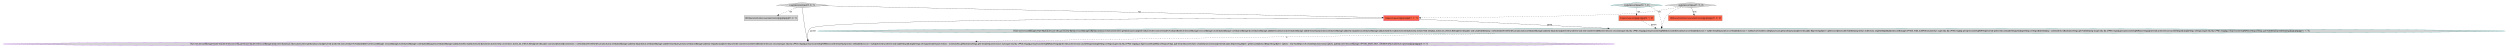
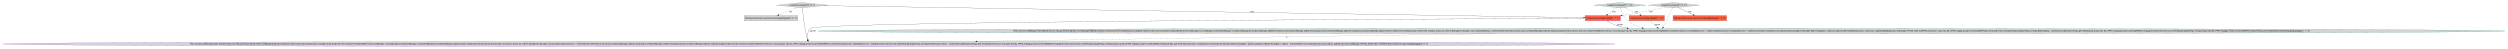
none -> (1612, 11)
